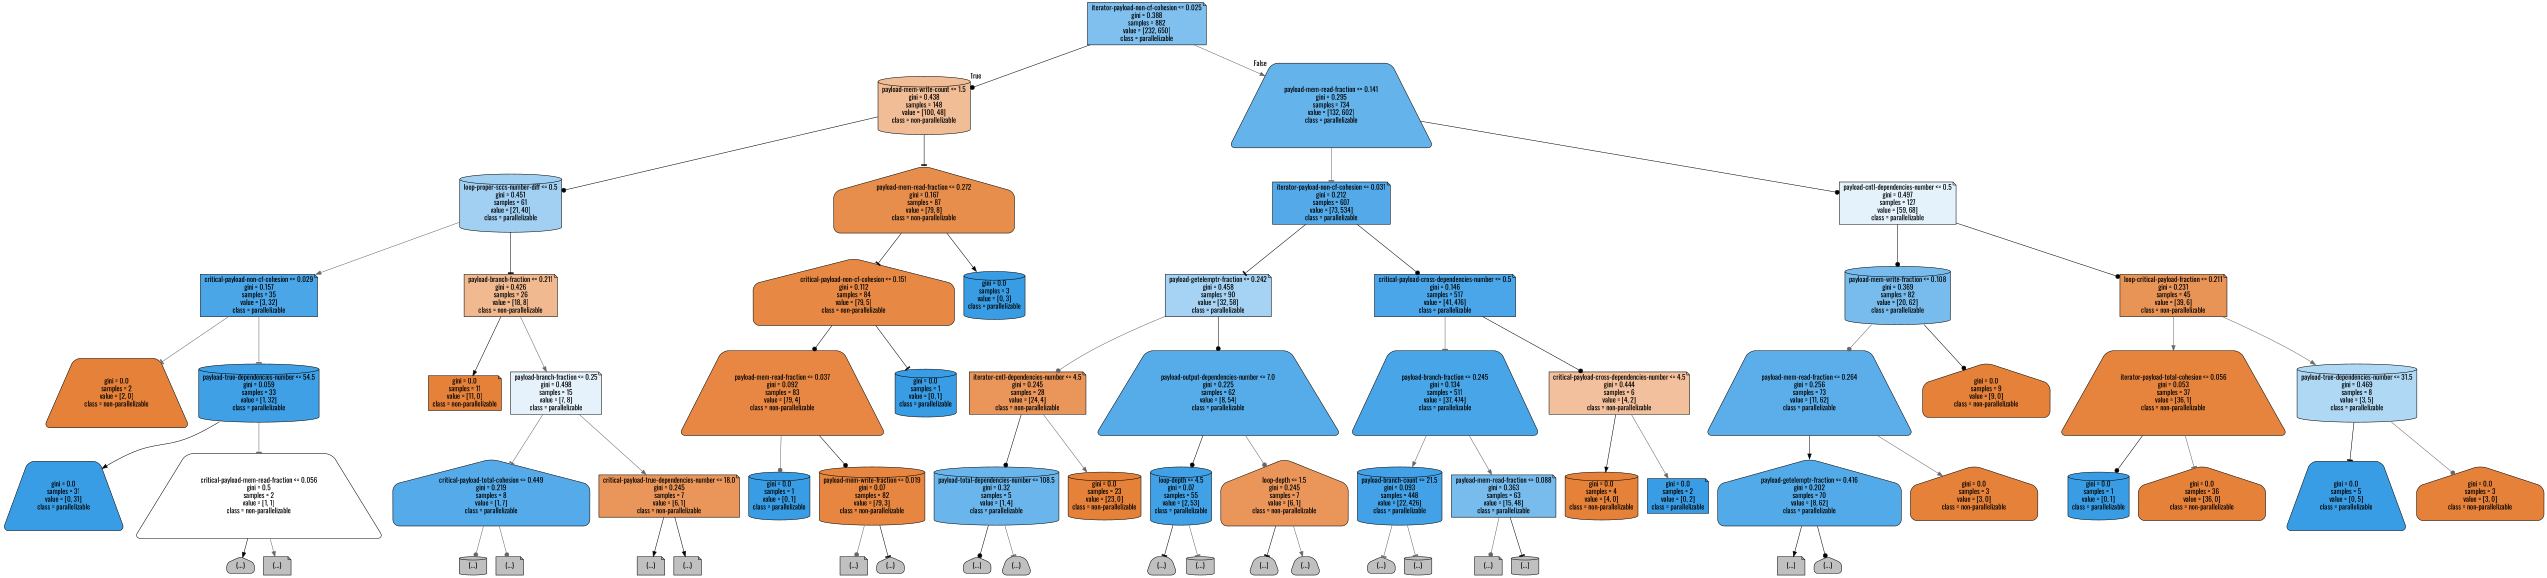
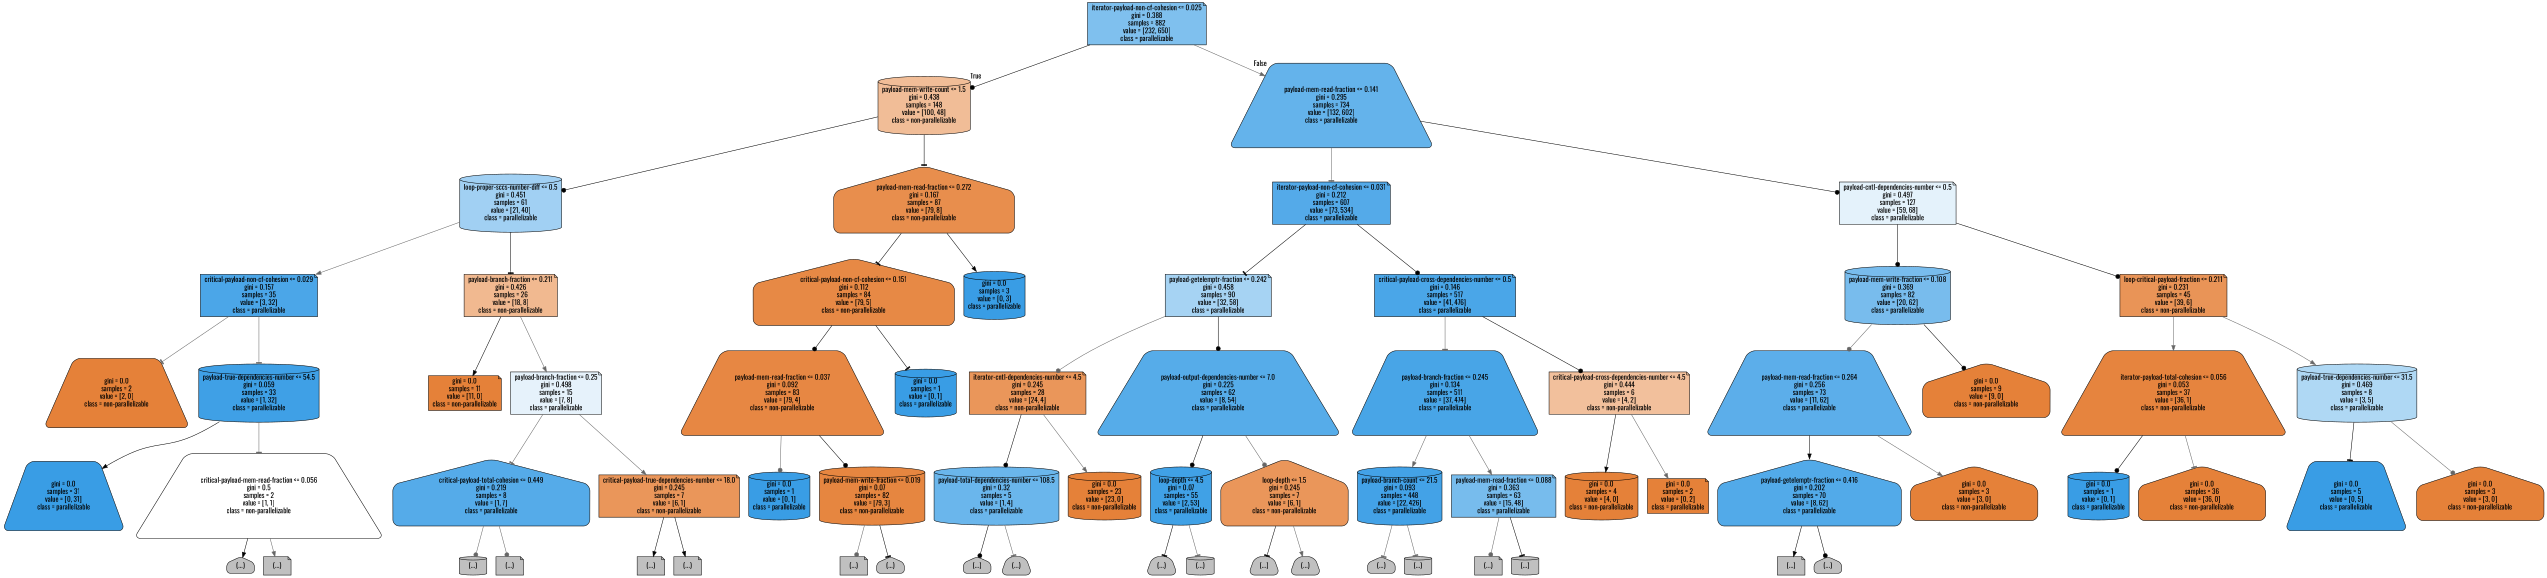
(1678, 496) -> (1678, 496)
